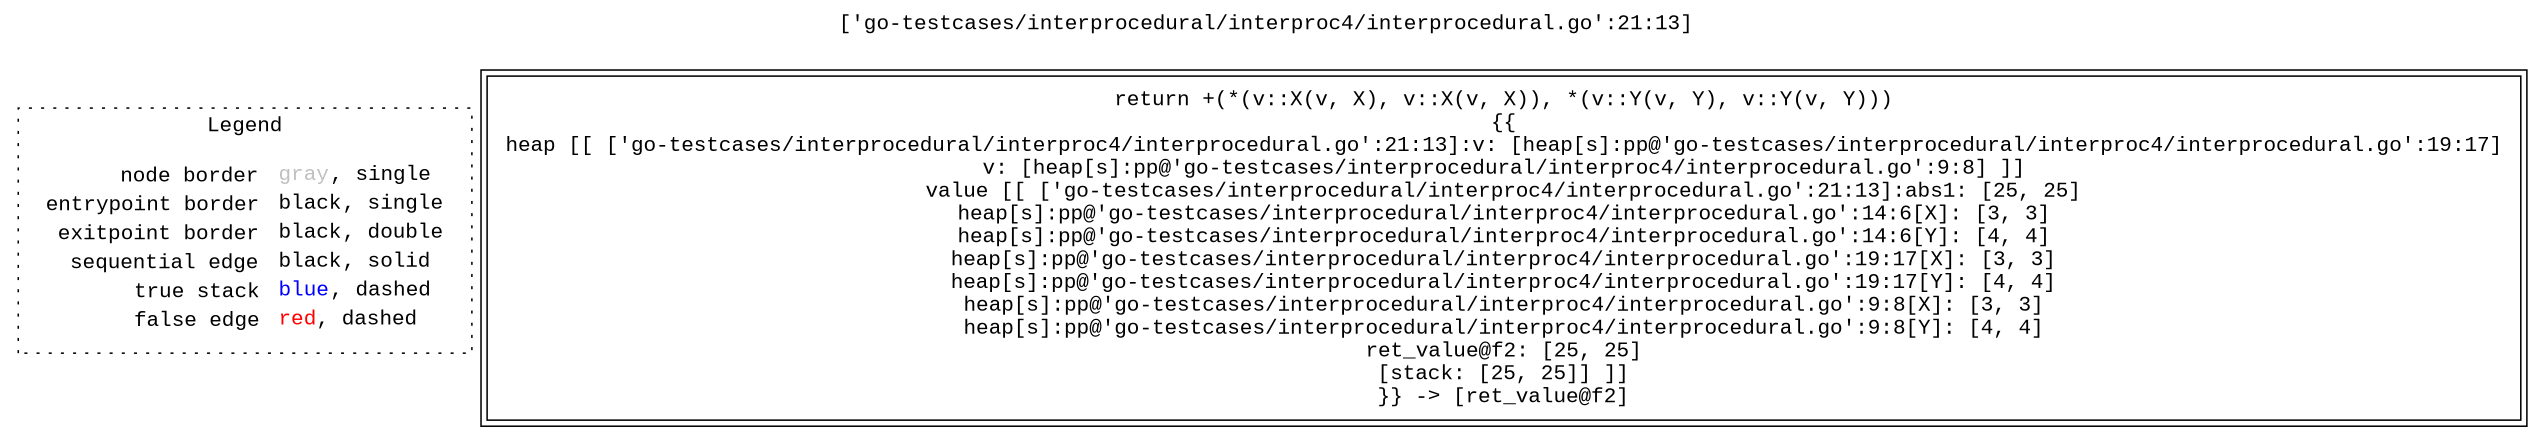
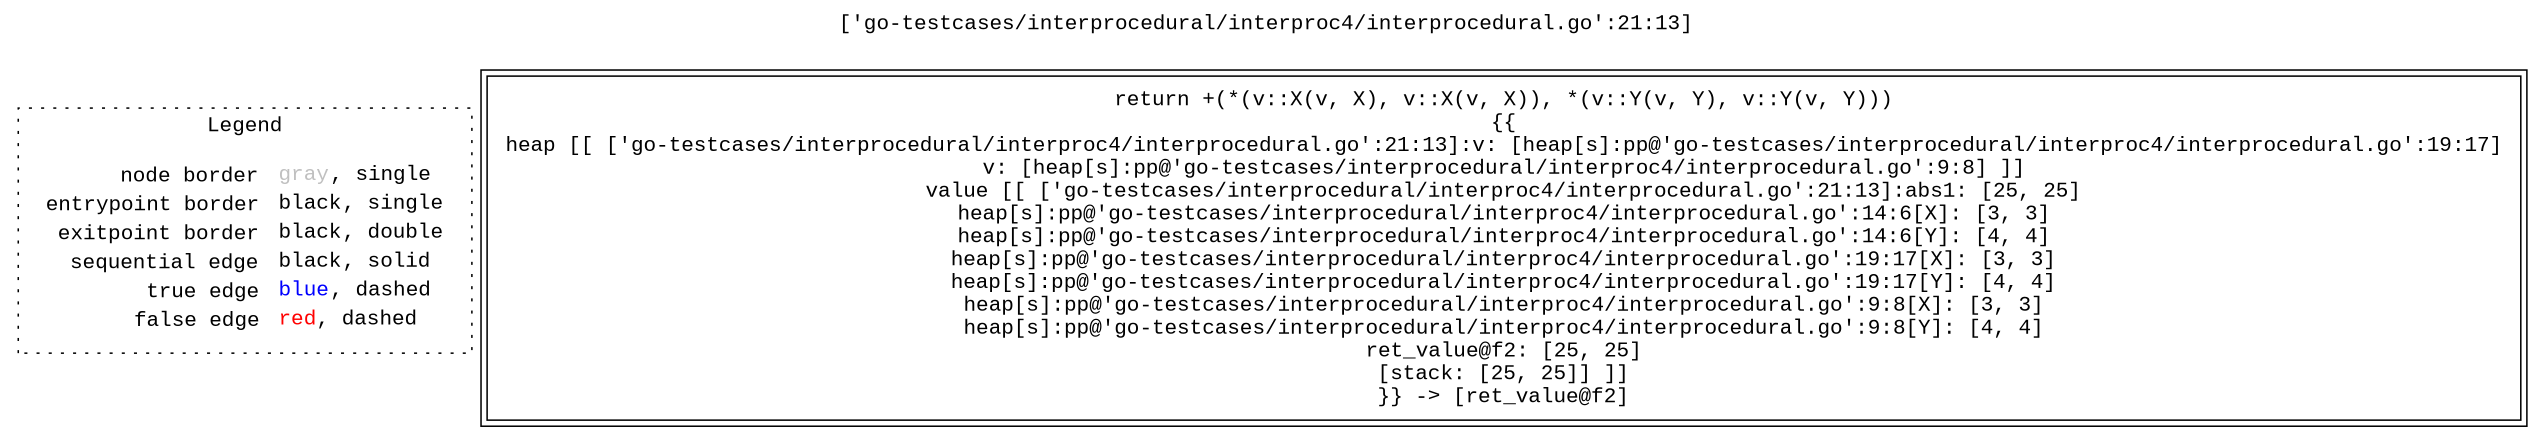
(203, 291) -> (209, 291)
